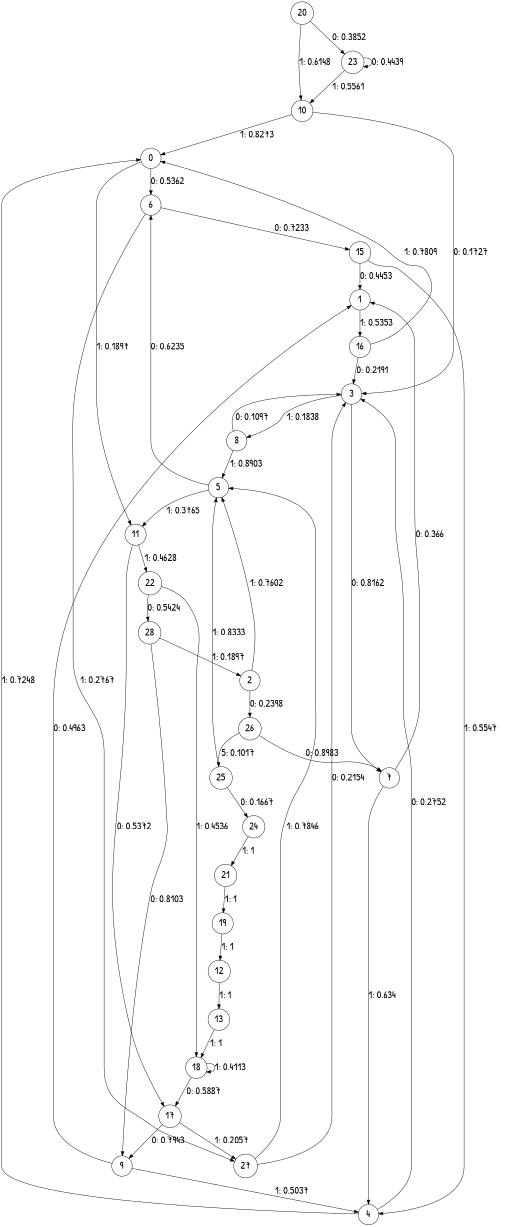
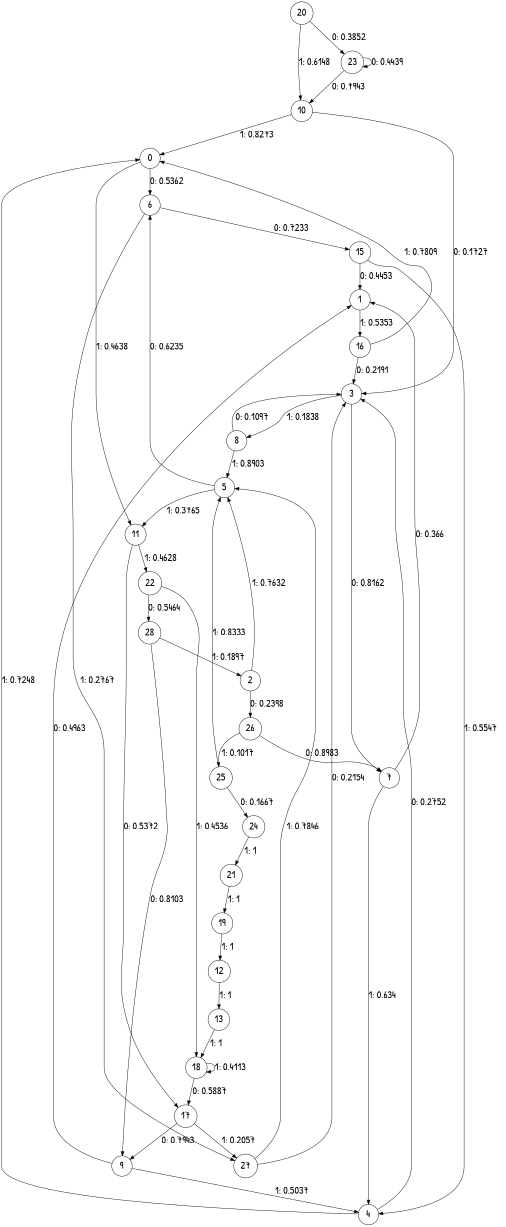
(352, 87) -> (352, 87)
(116, 347) -> (115, 347)
(270, 583) -> (272, 583)
(167, 608) -> (168, 608)
(241, 753) -> (241, 753)
